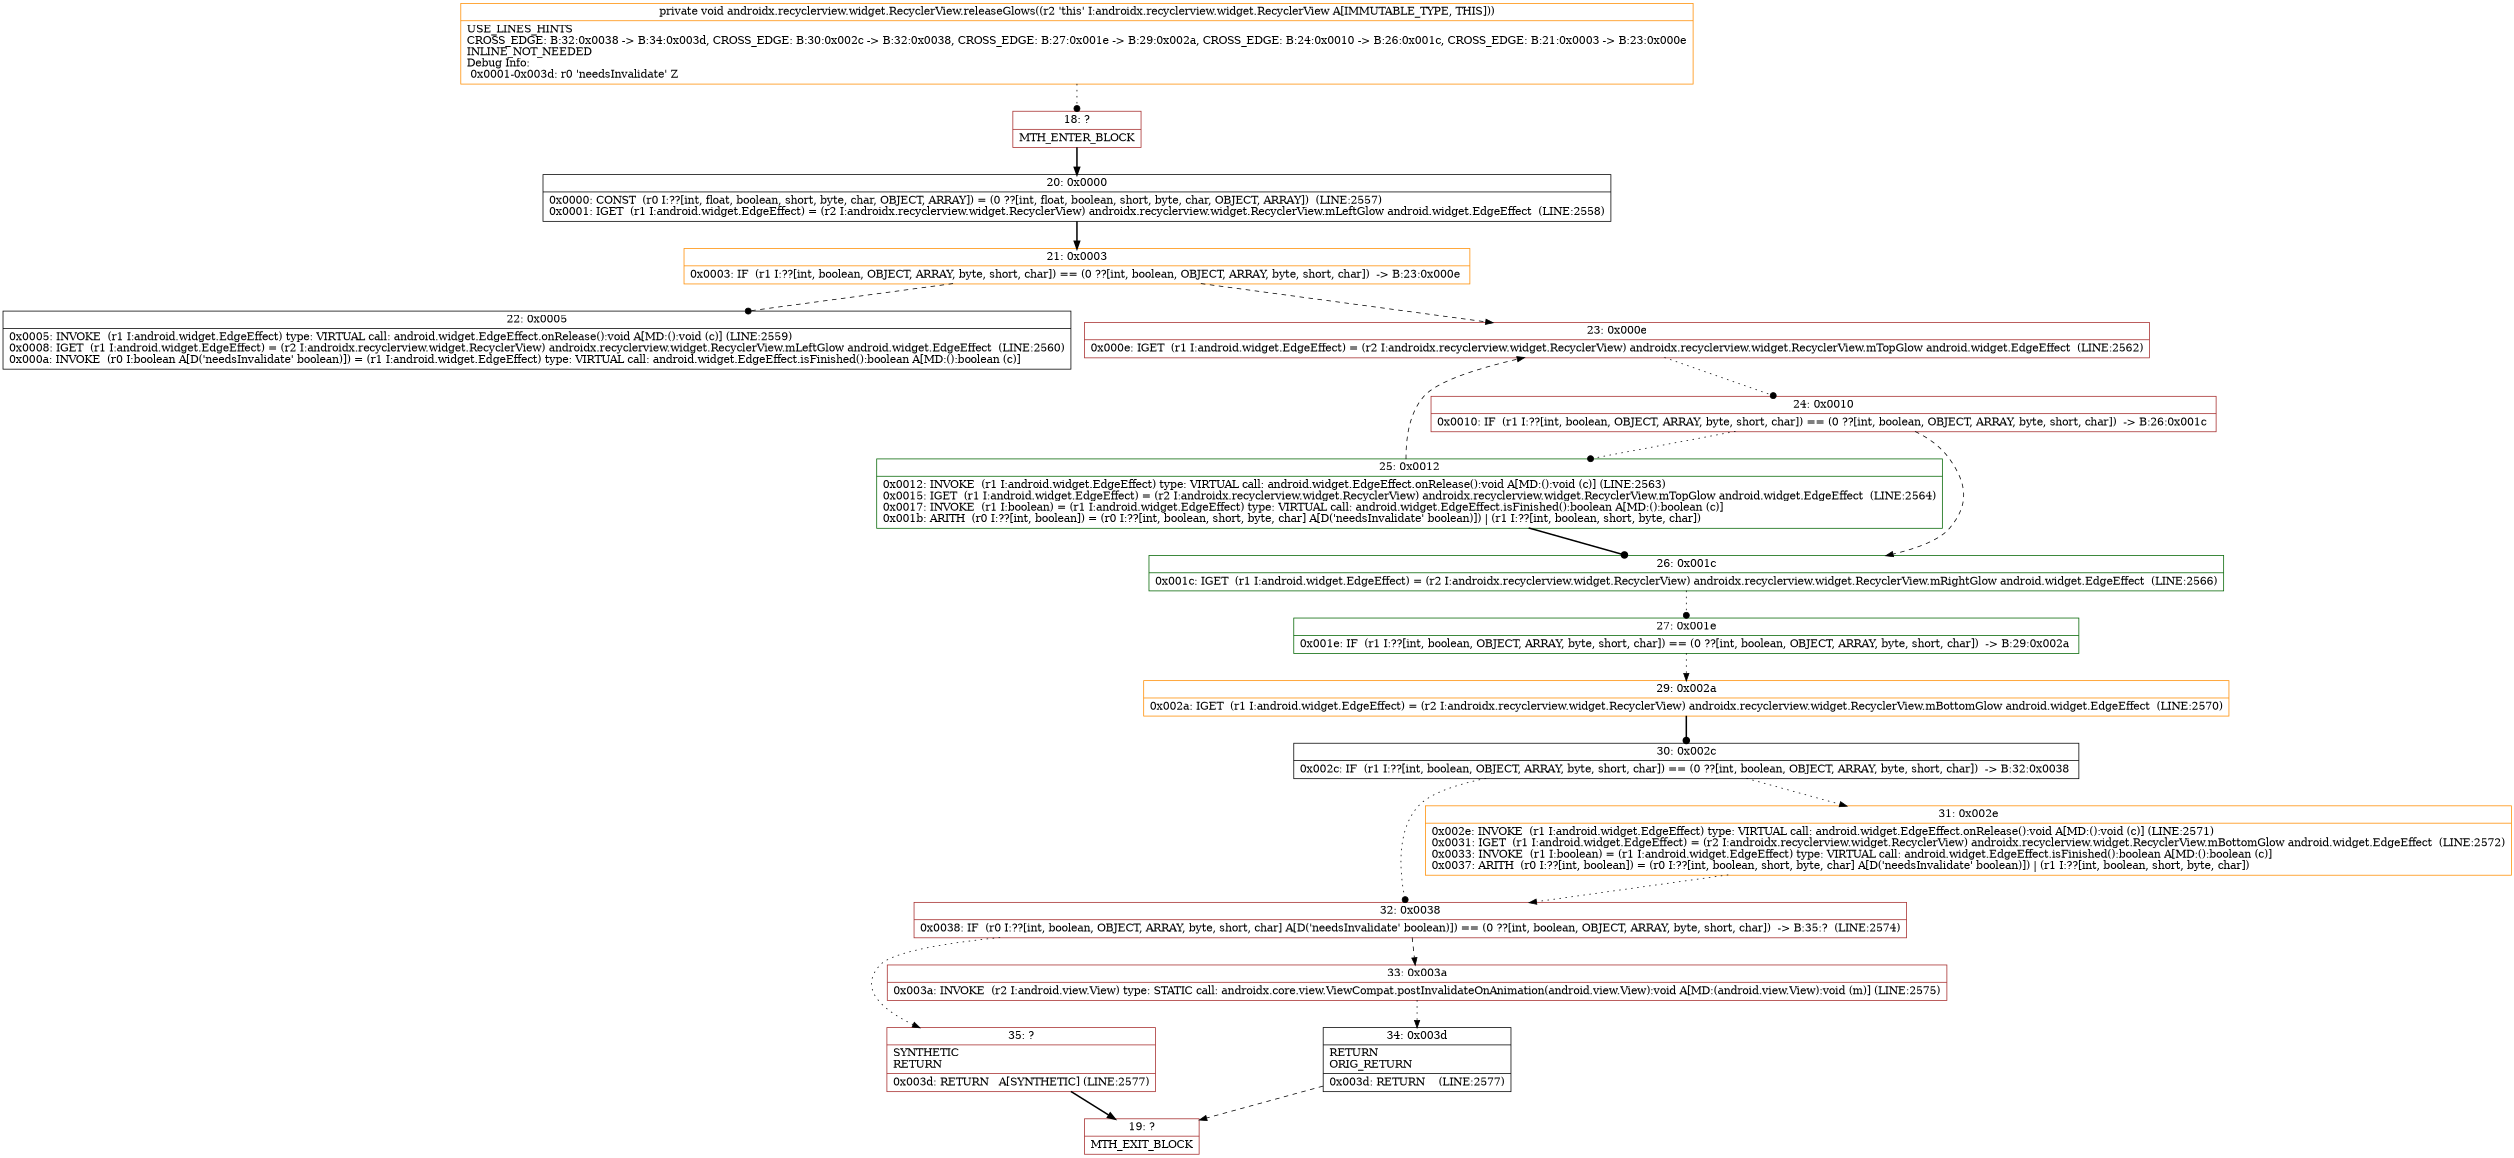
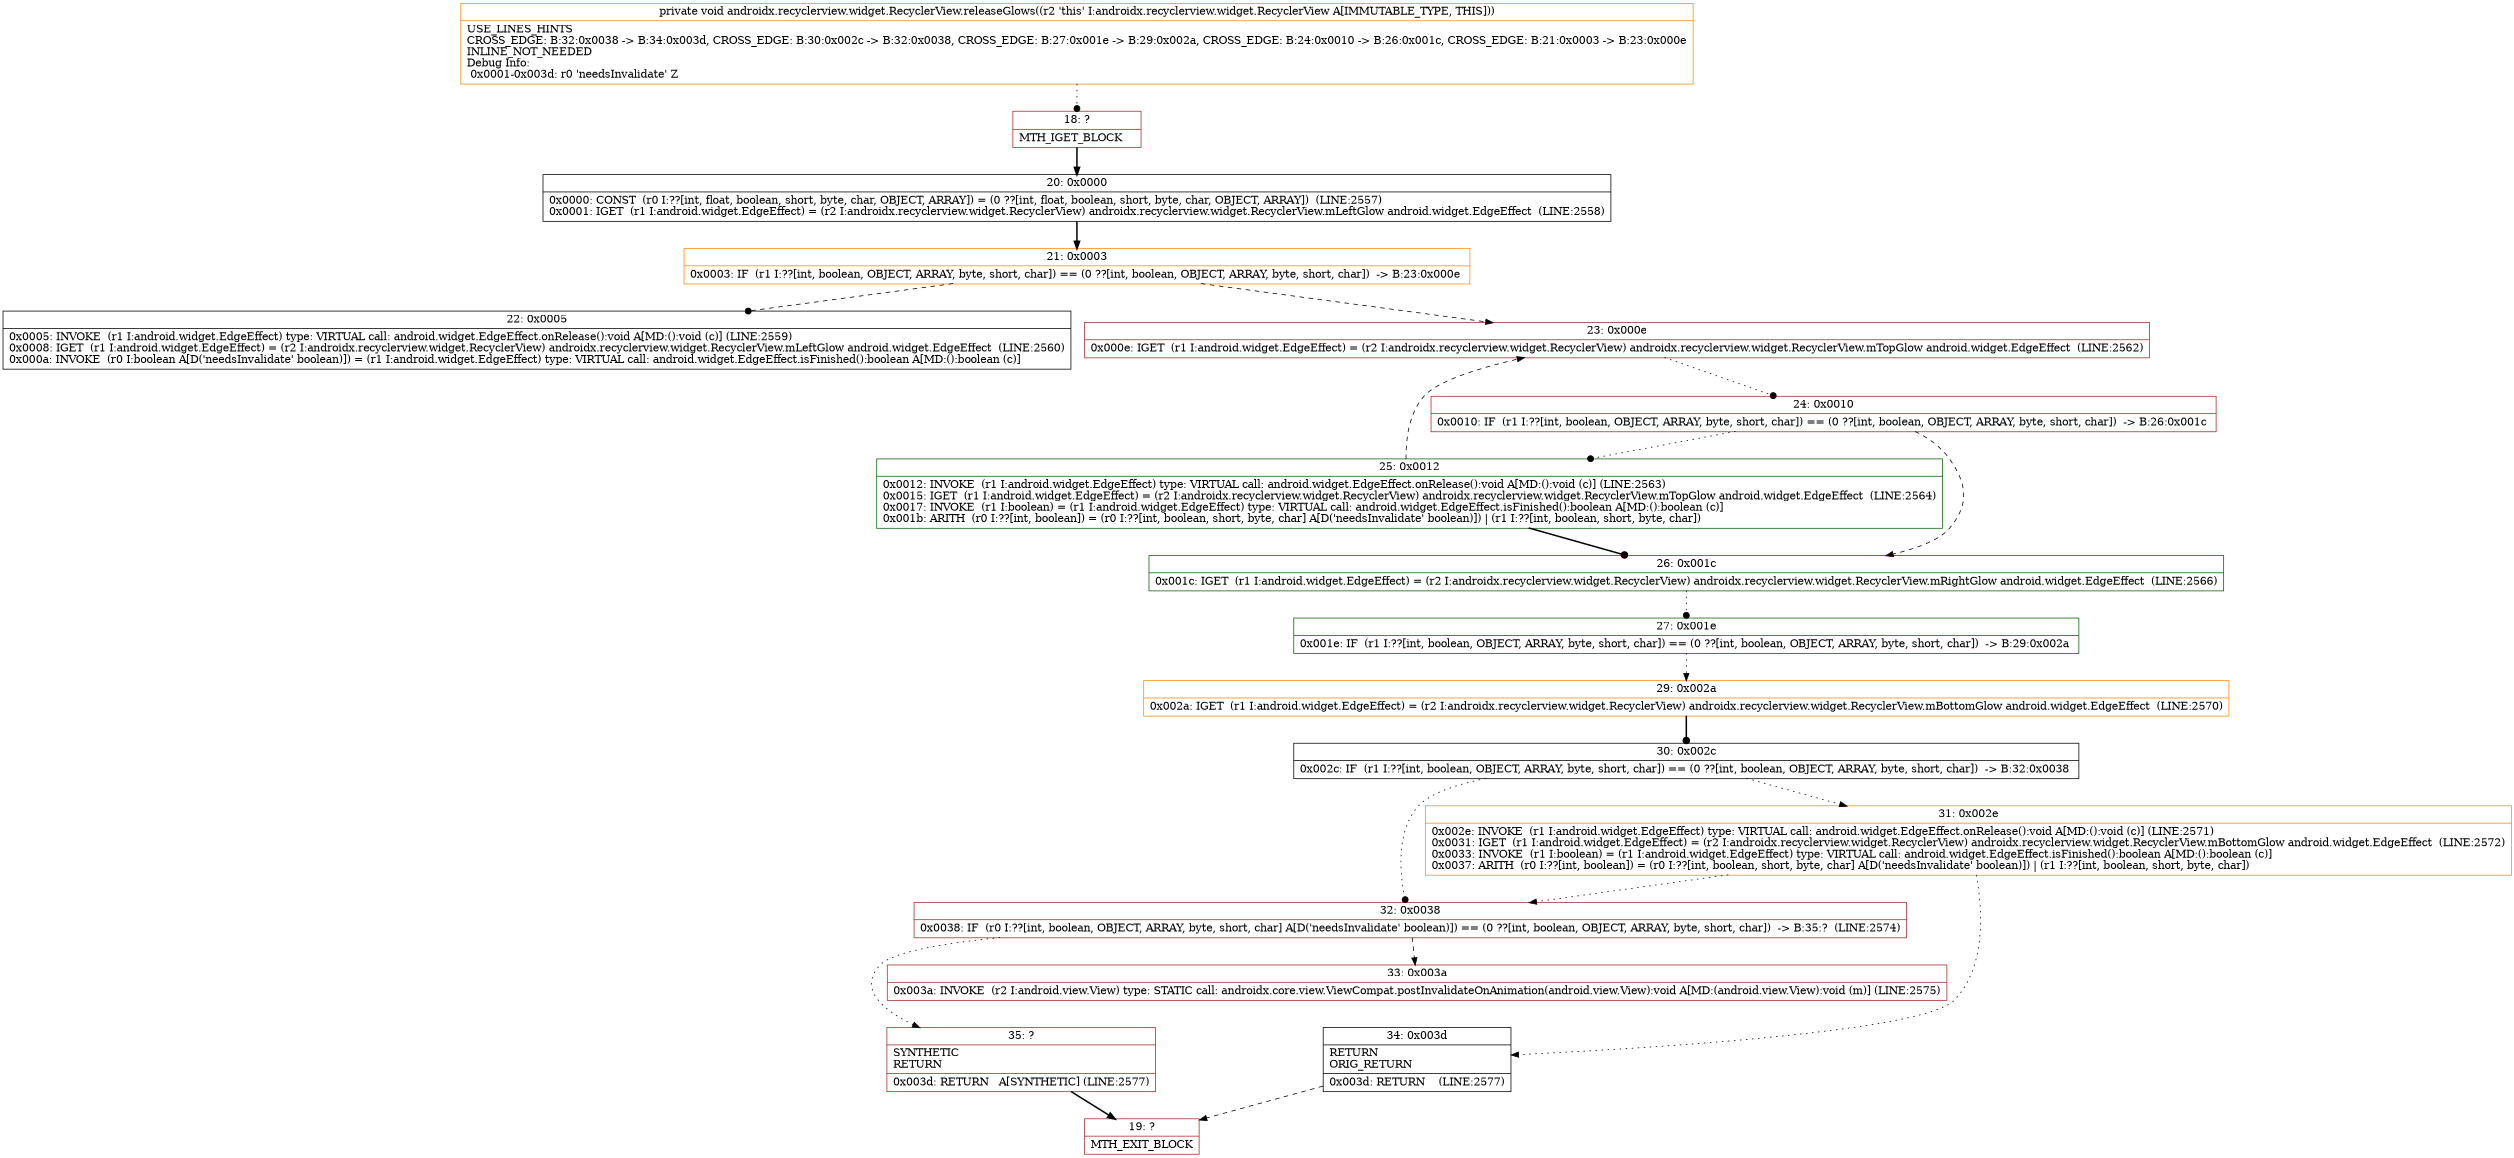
(1077, 138) -> (1071, 138)
(1417, 1010) -> (1804, 1033)
